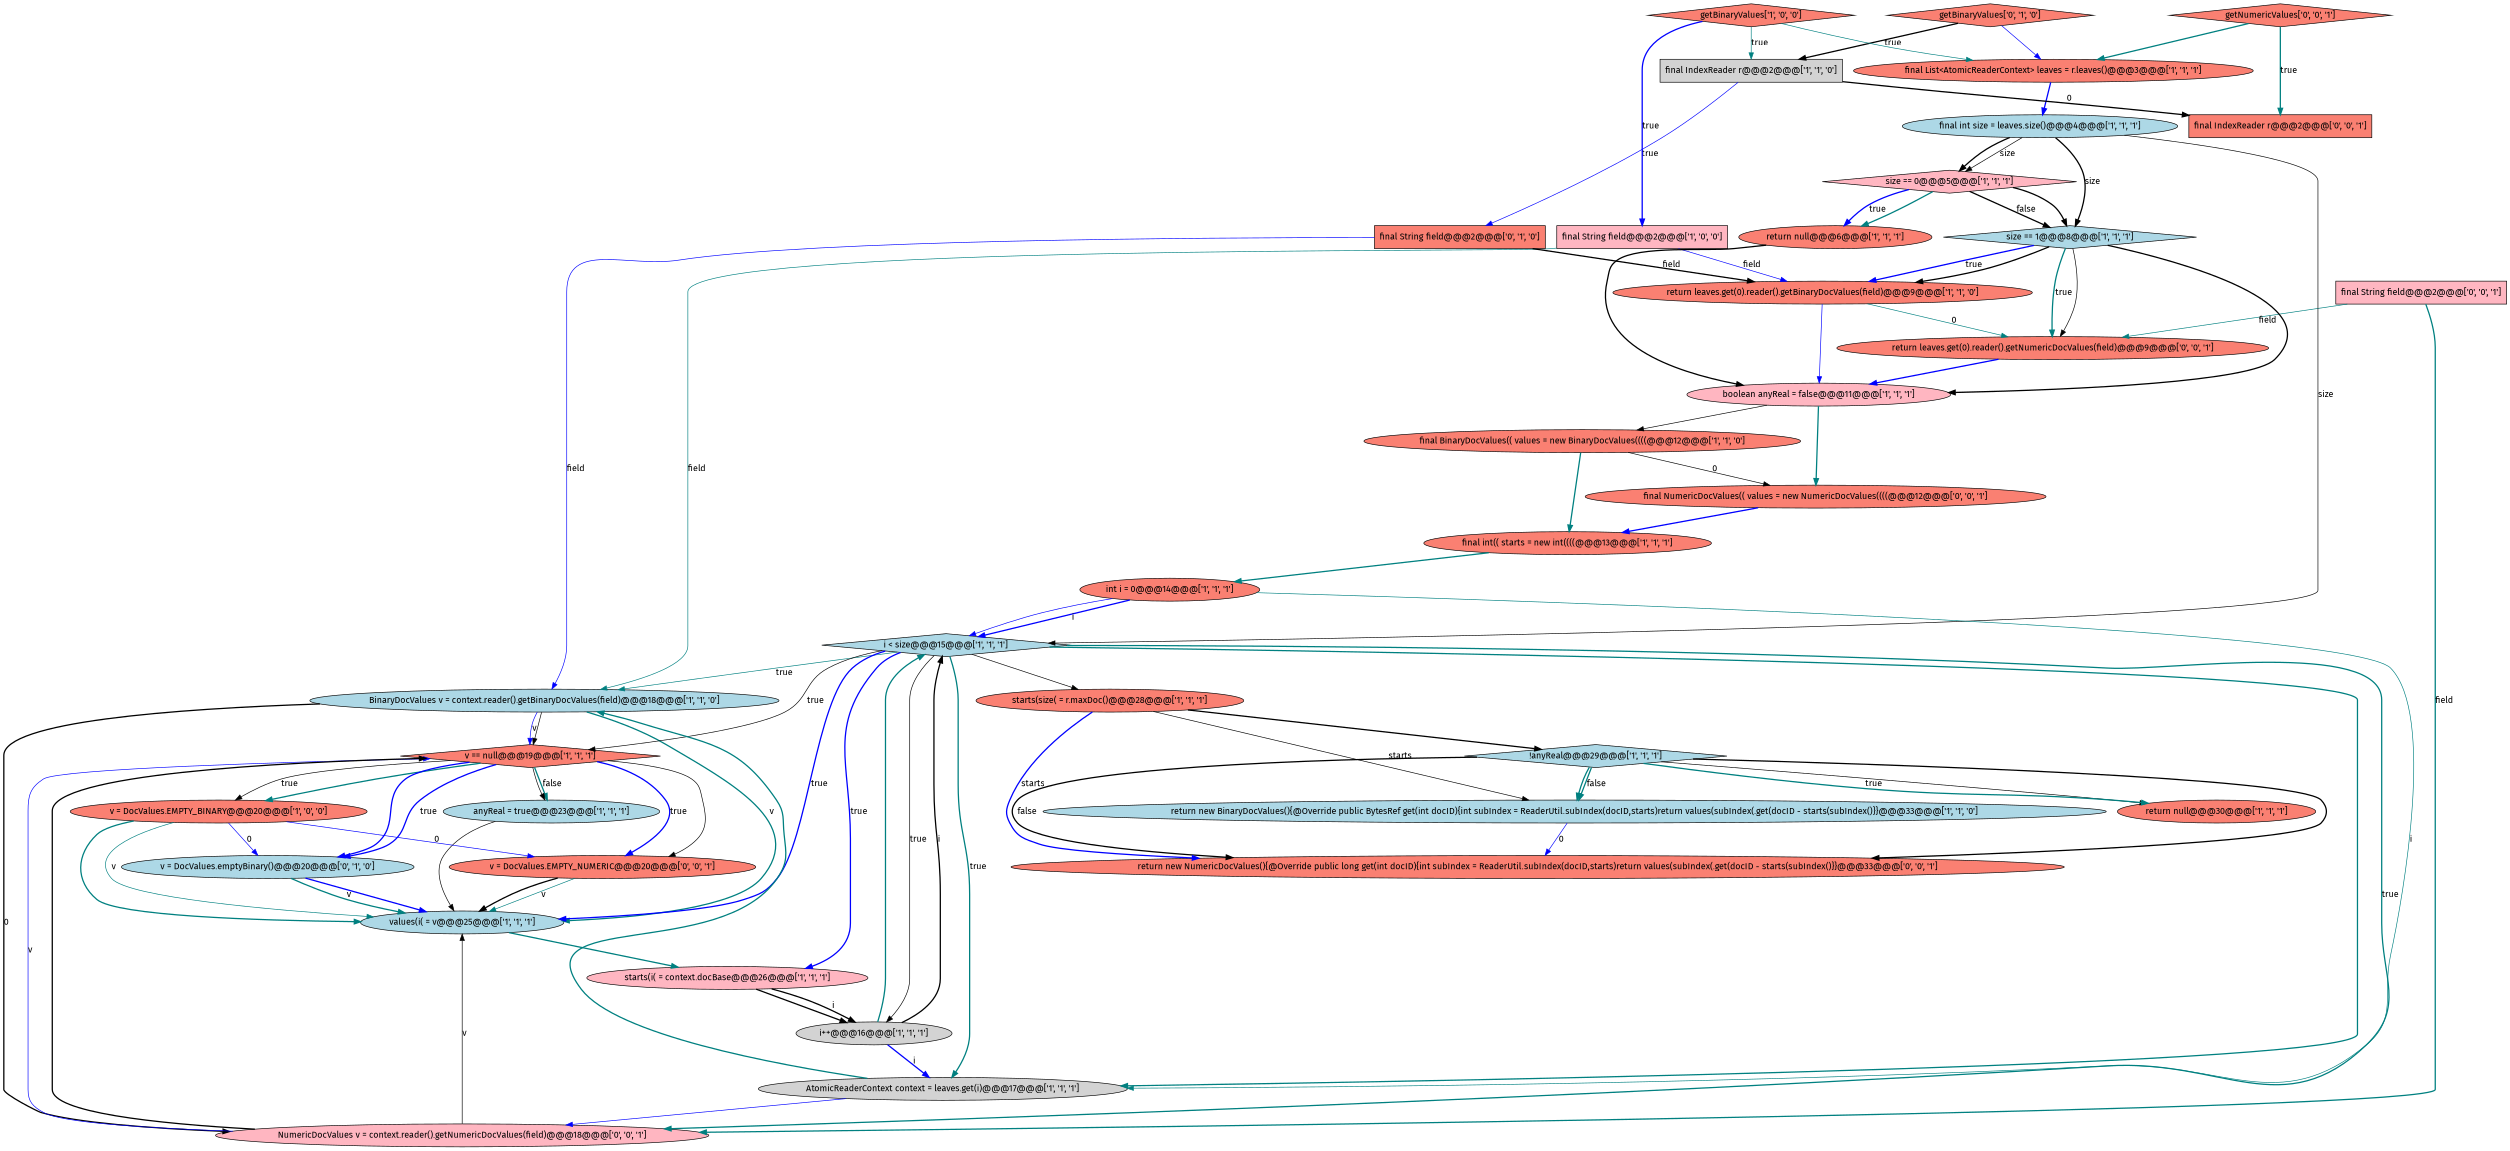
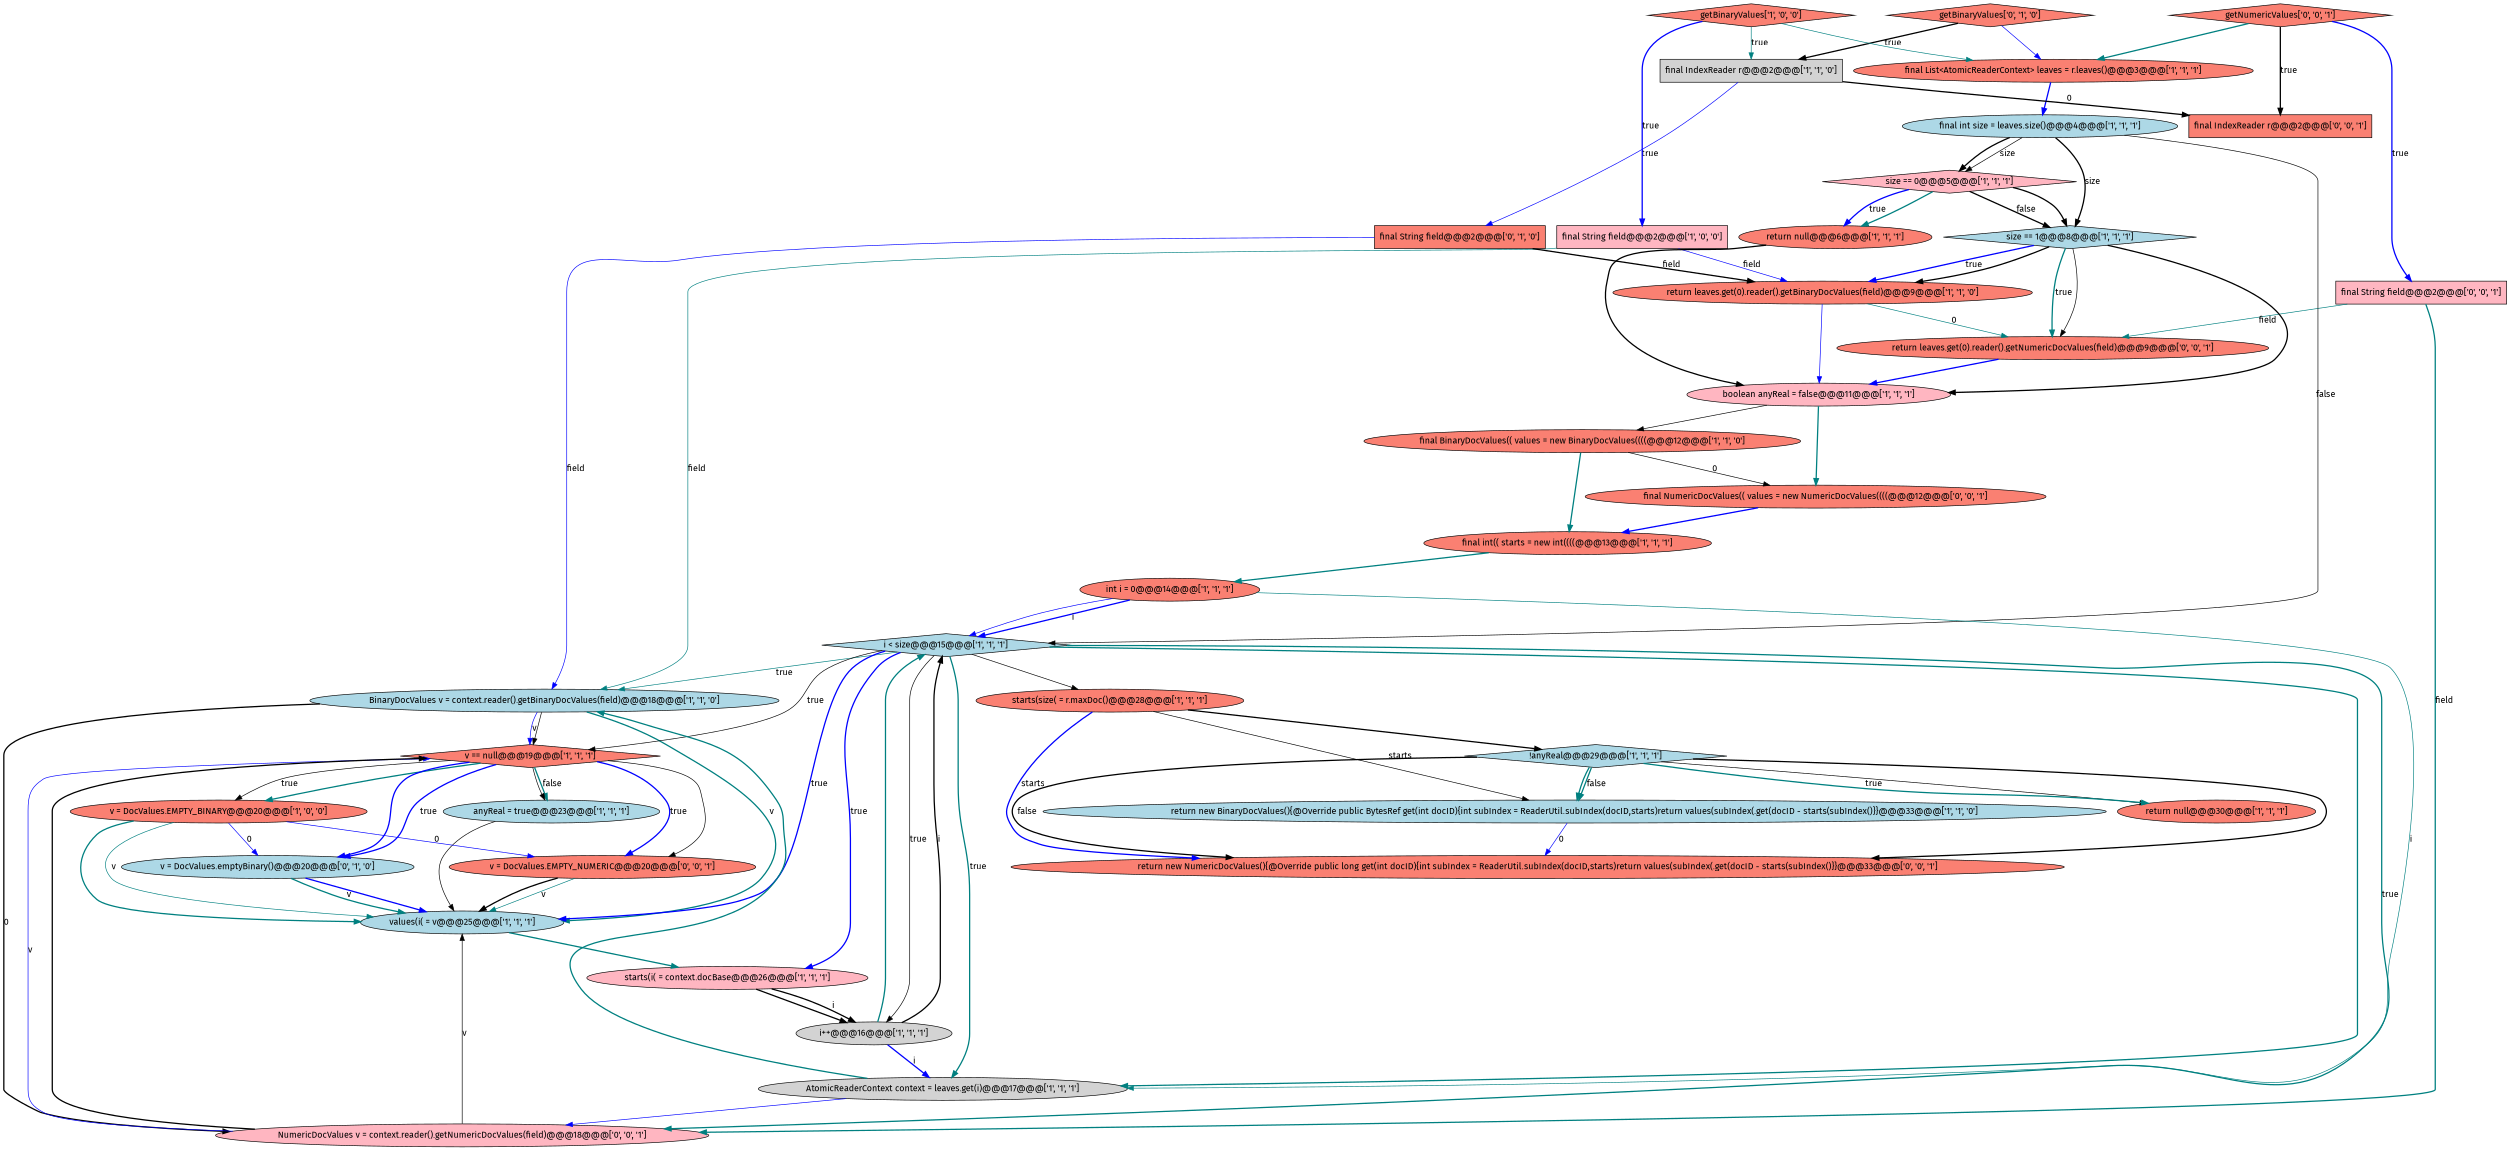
(2280, 68) -> (2280, 68)
none -> (2392, 133)
(2326, 395) -> (2326, 395)
